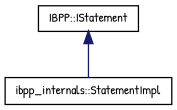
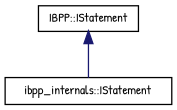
(88, 91) -> (88, 91)
